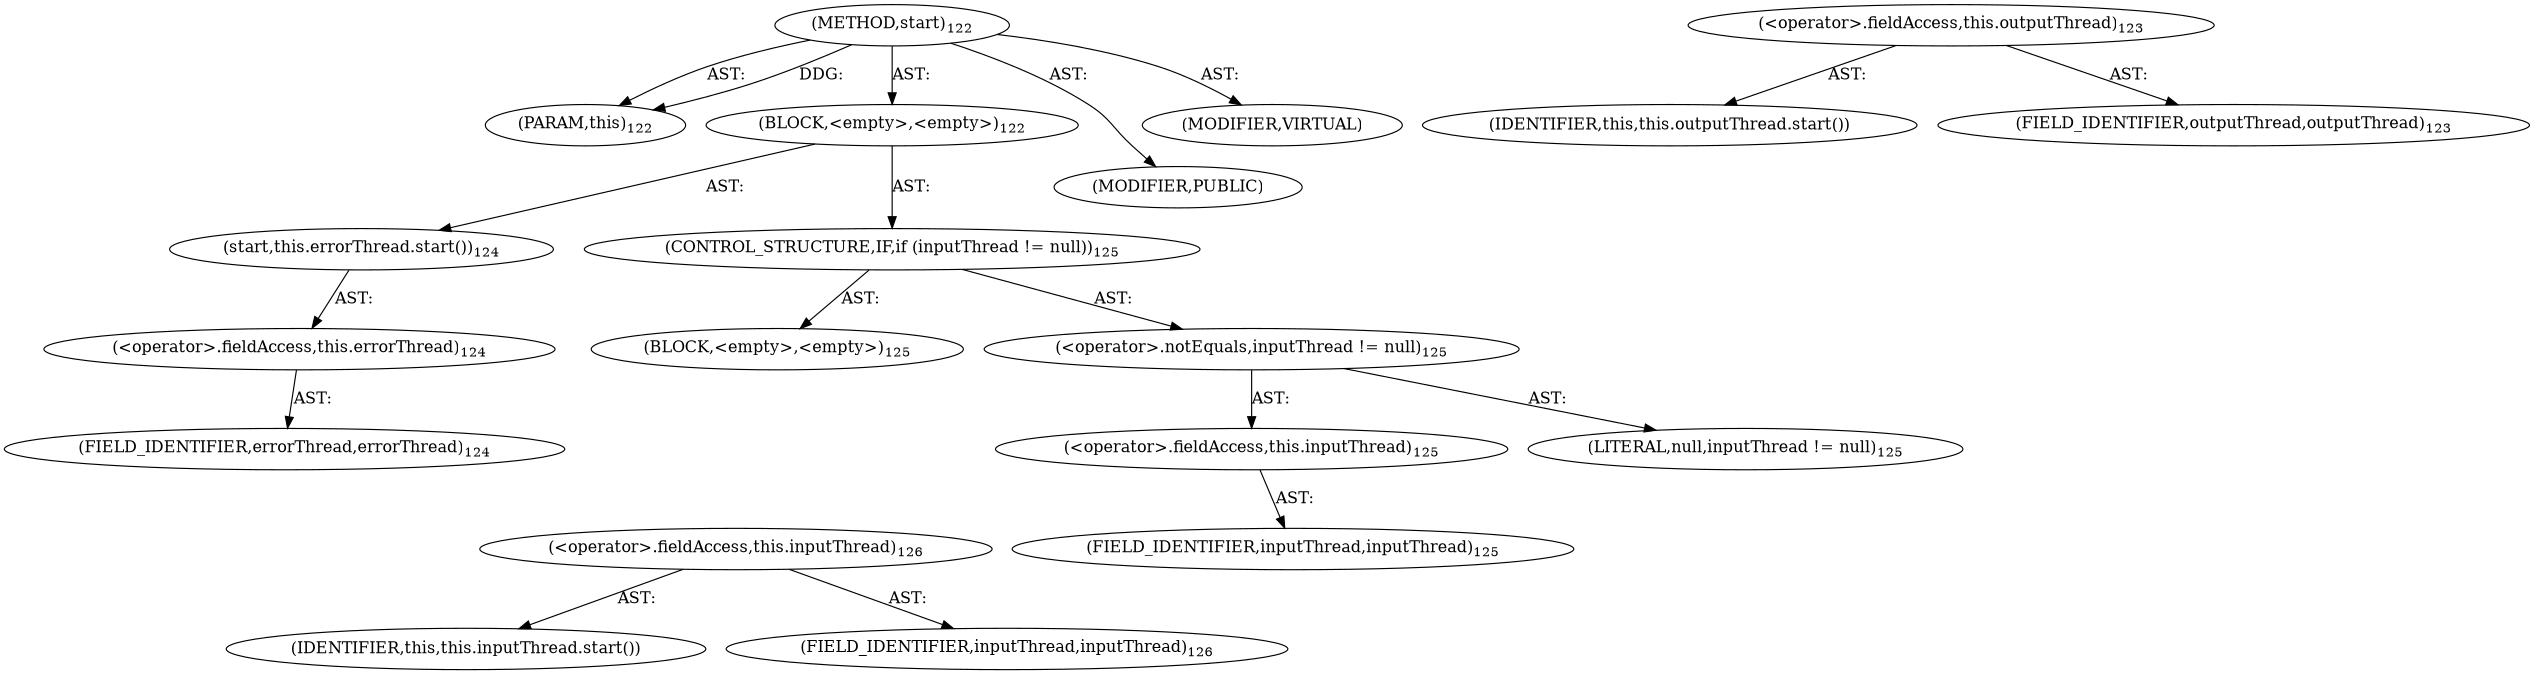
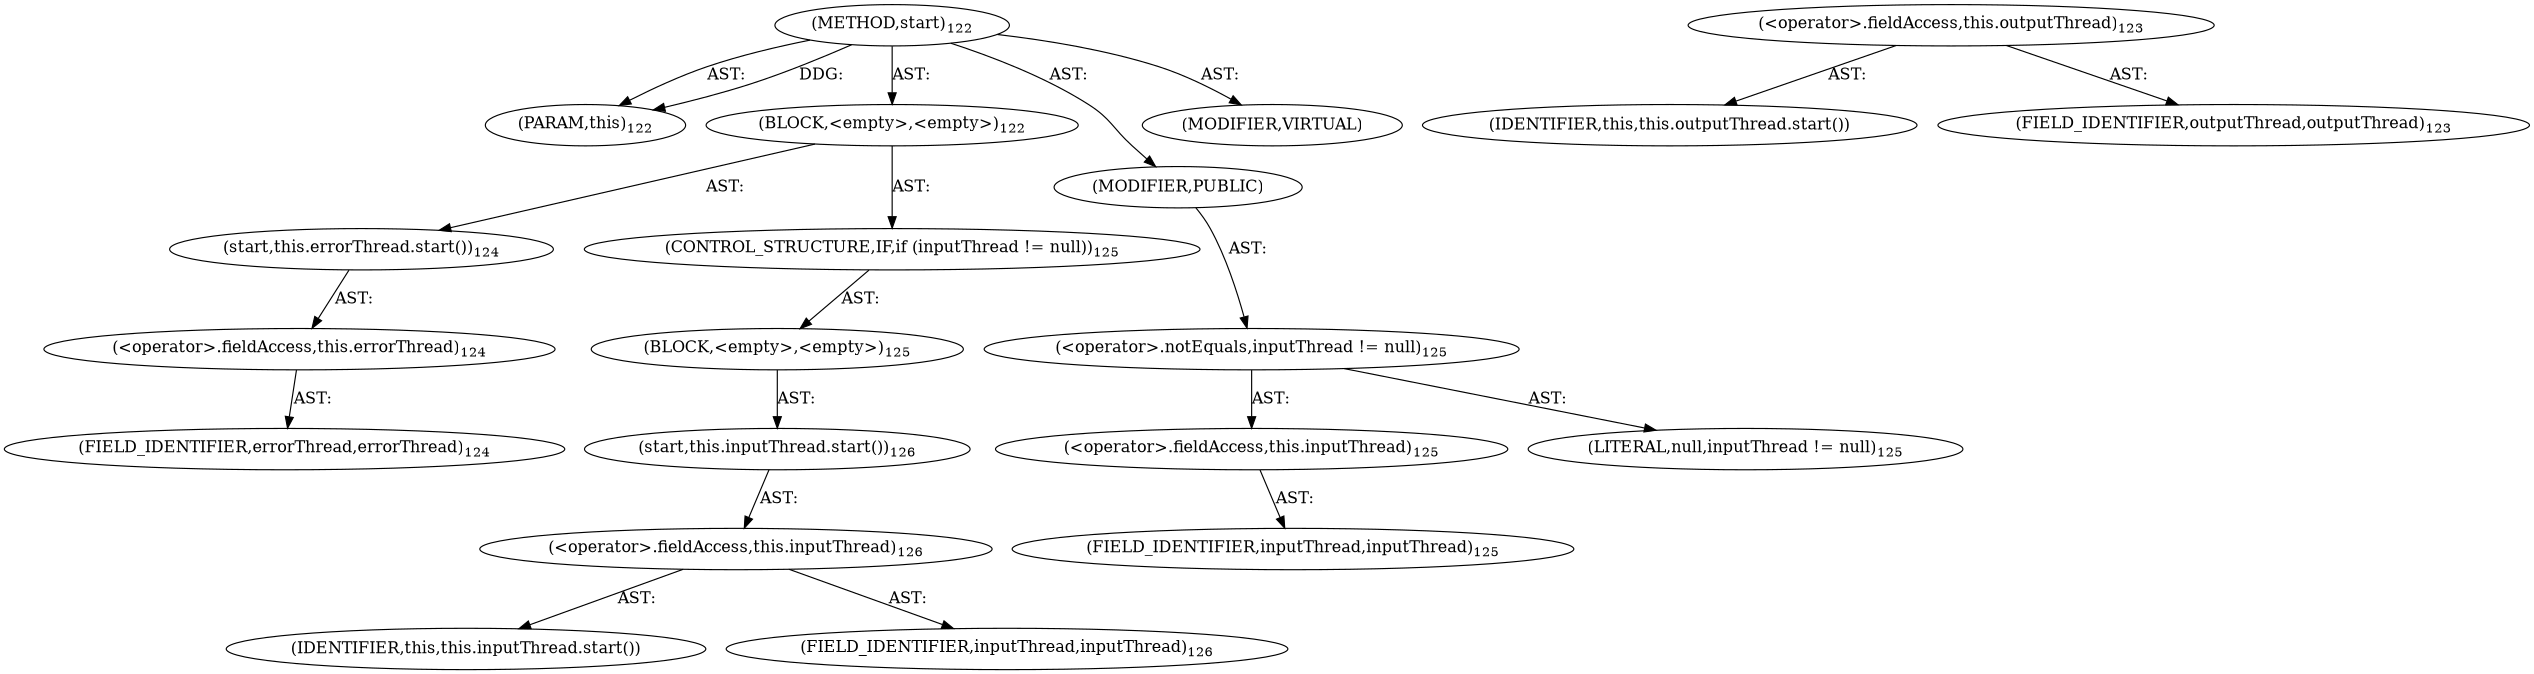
(1067, 298) -> (1225, 260)
none -> (777, 449)
